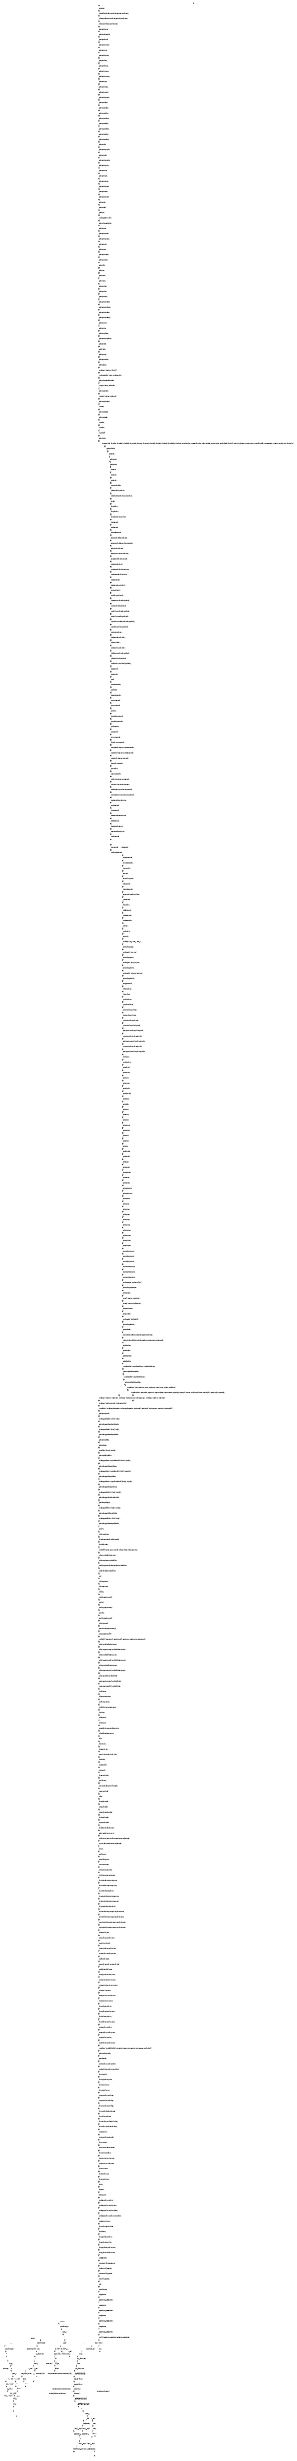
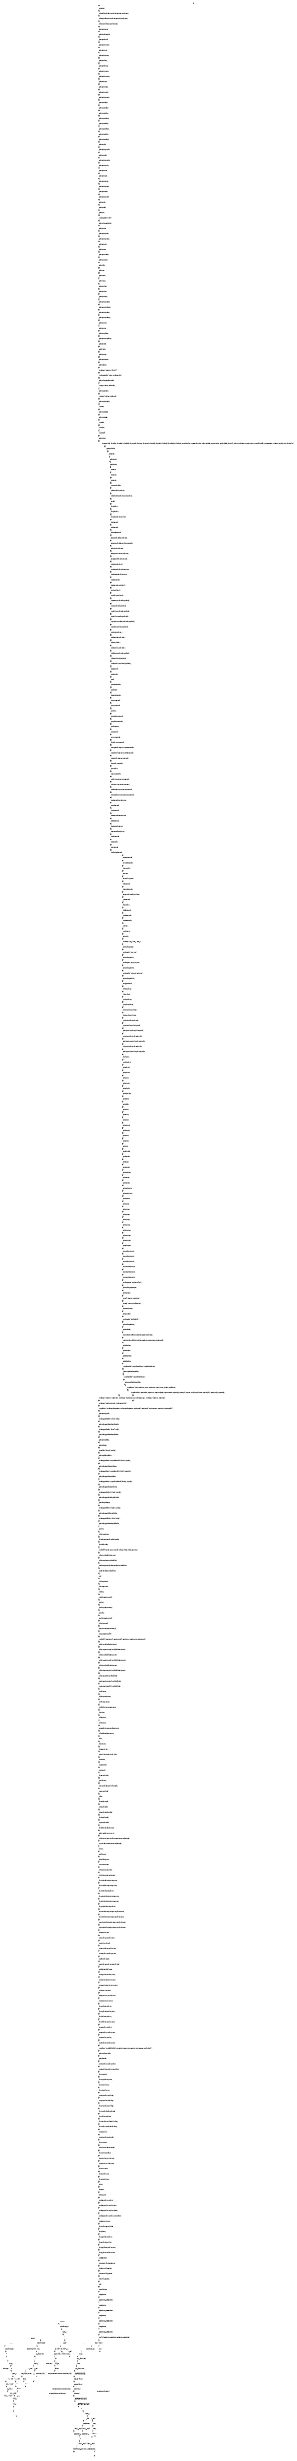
(120, 844) -> (111, 842)
